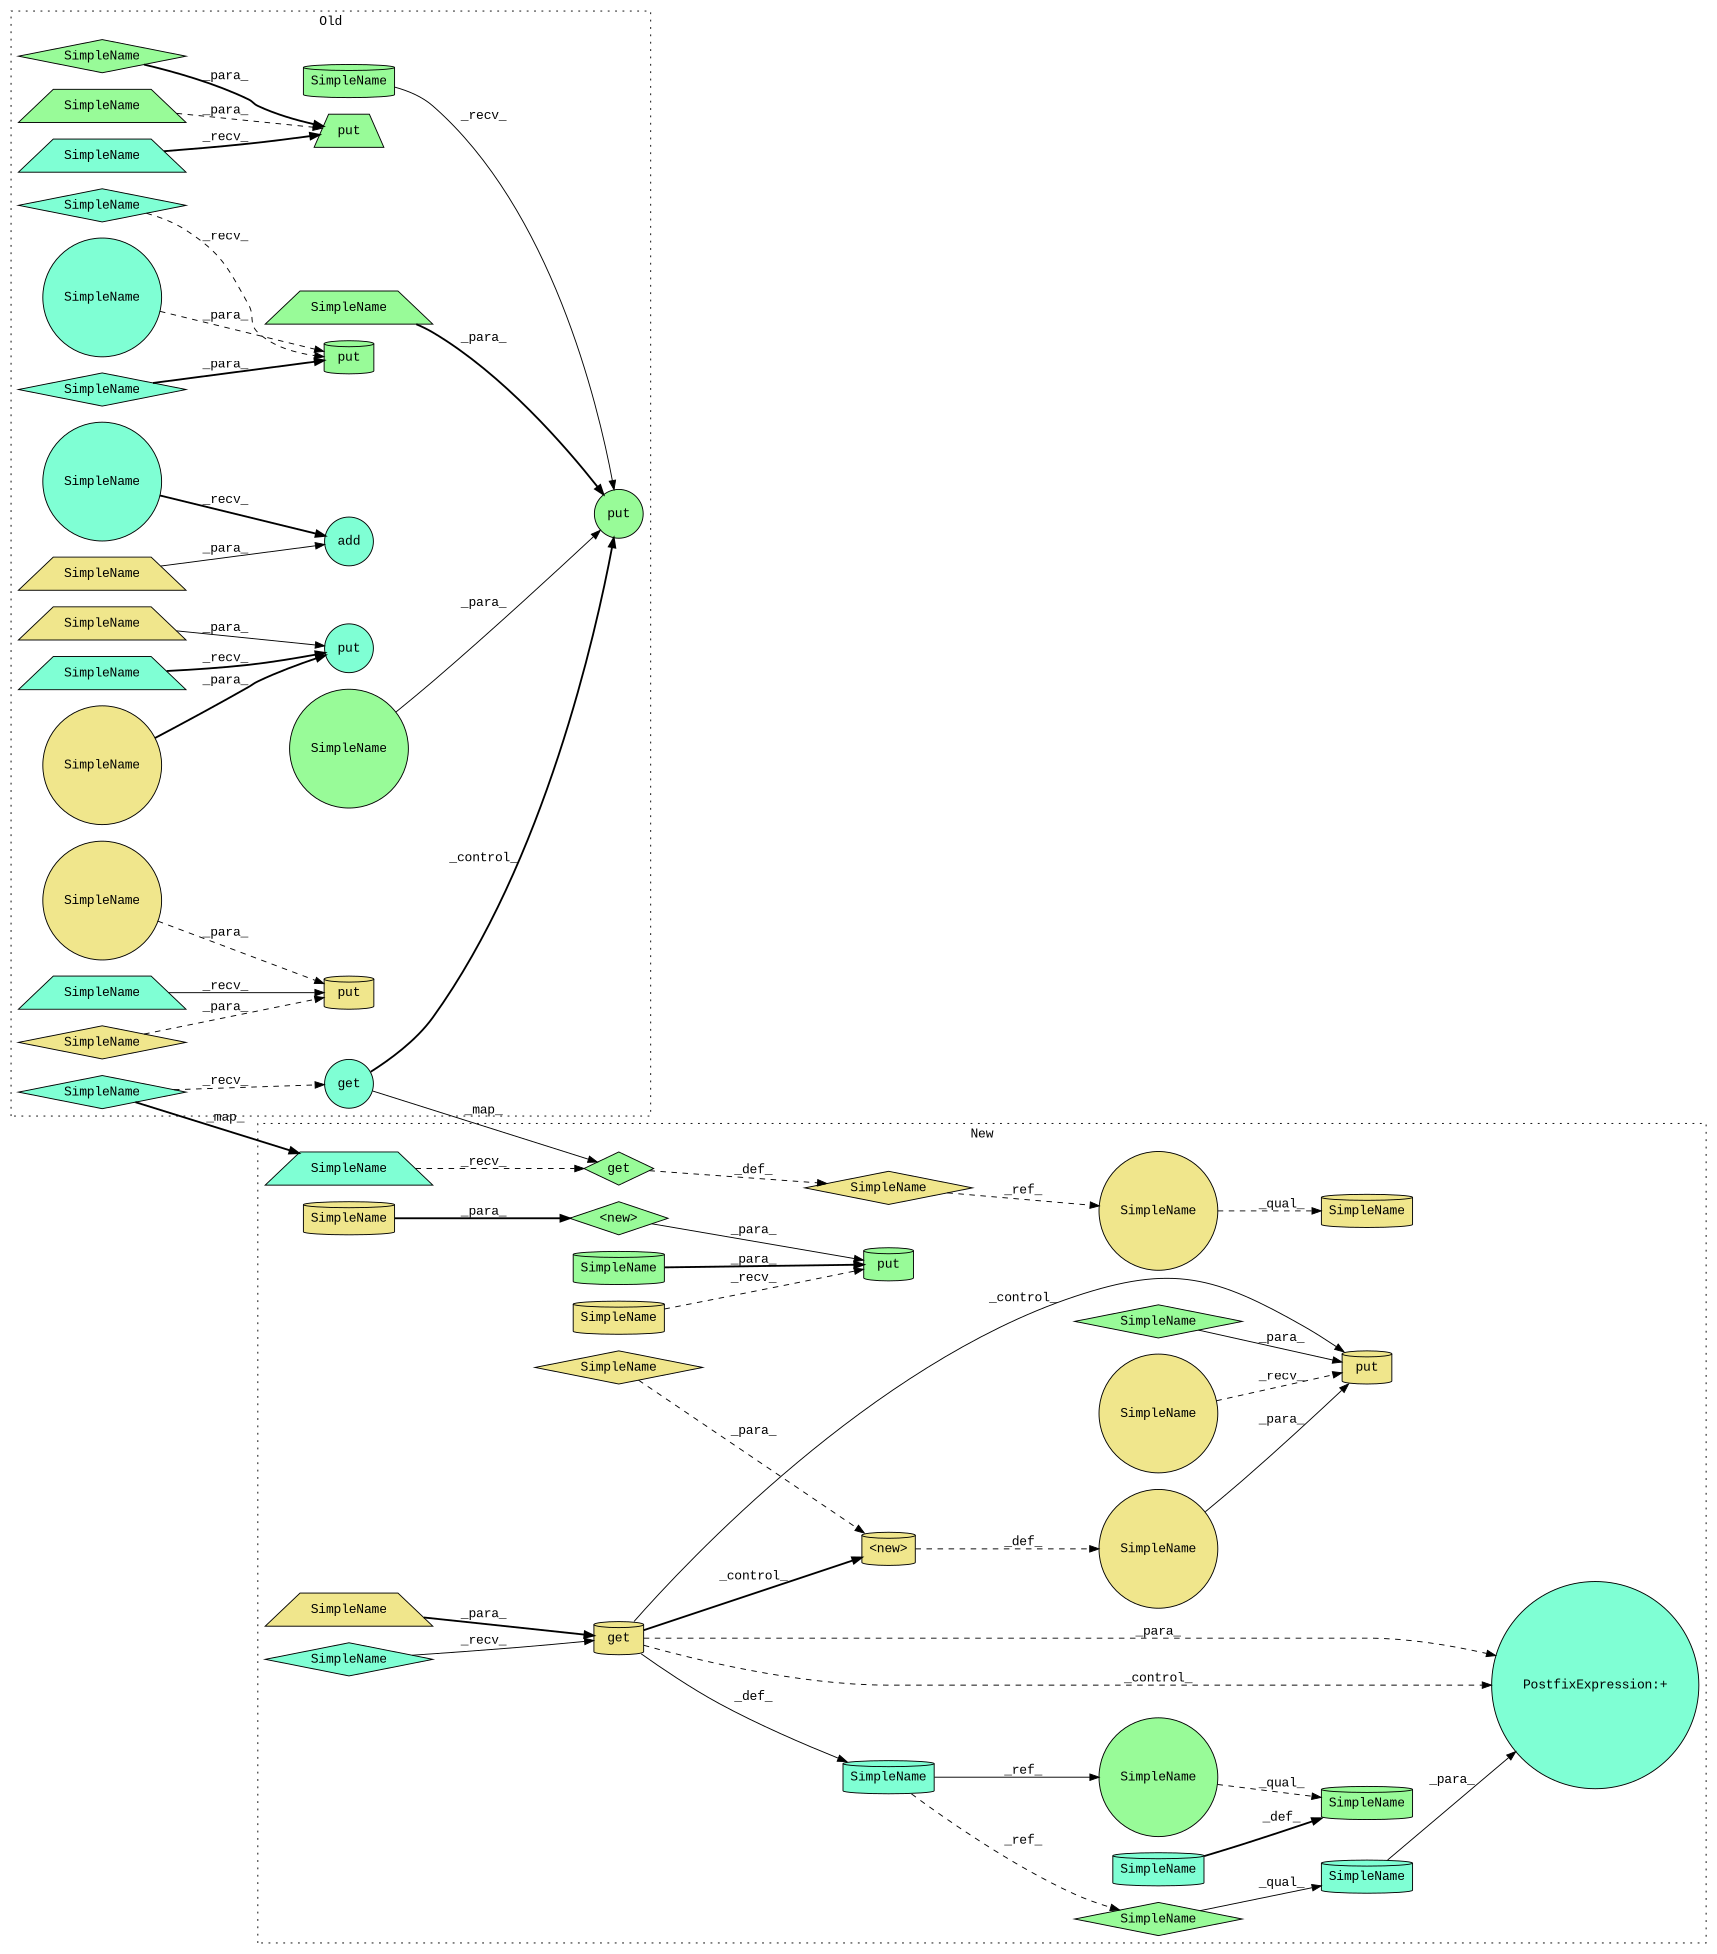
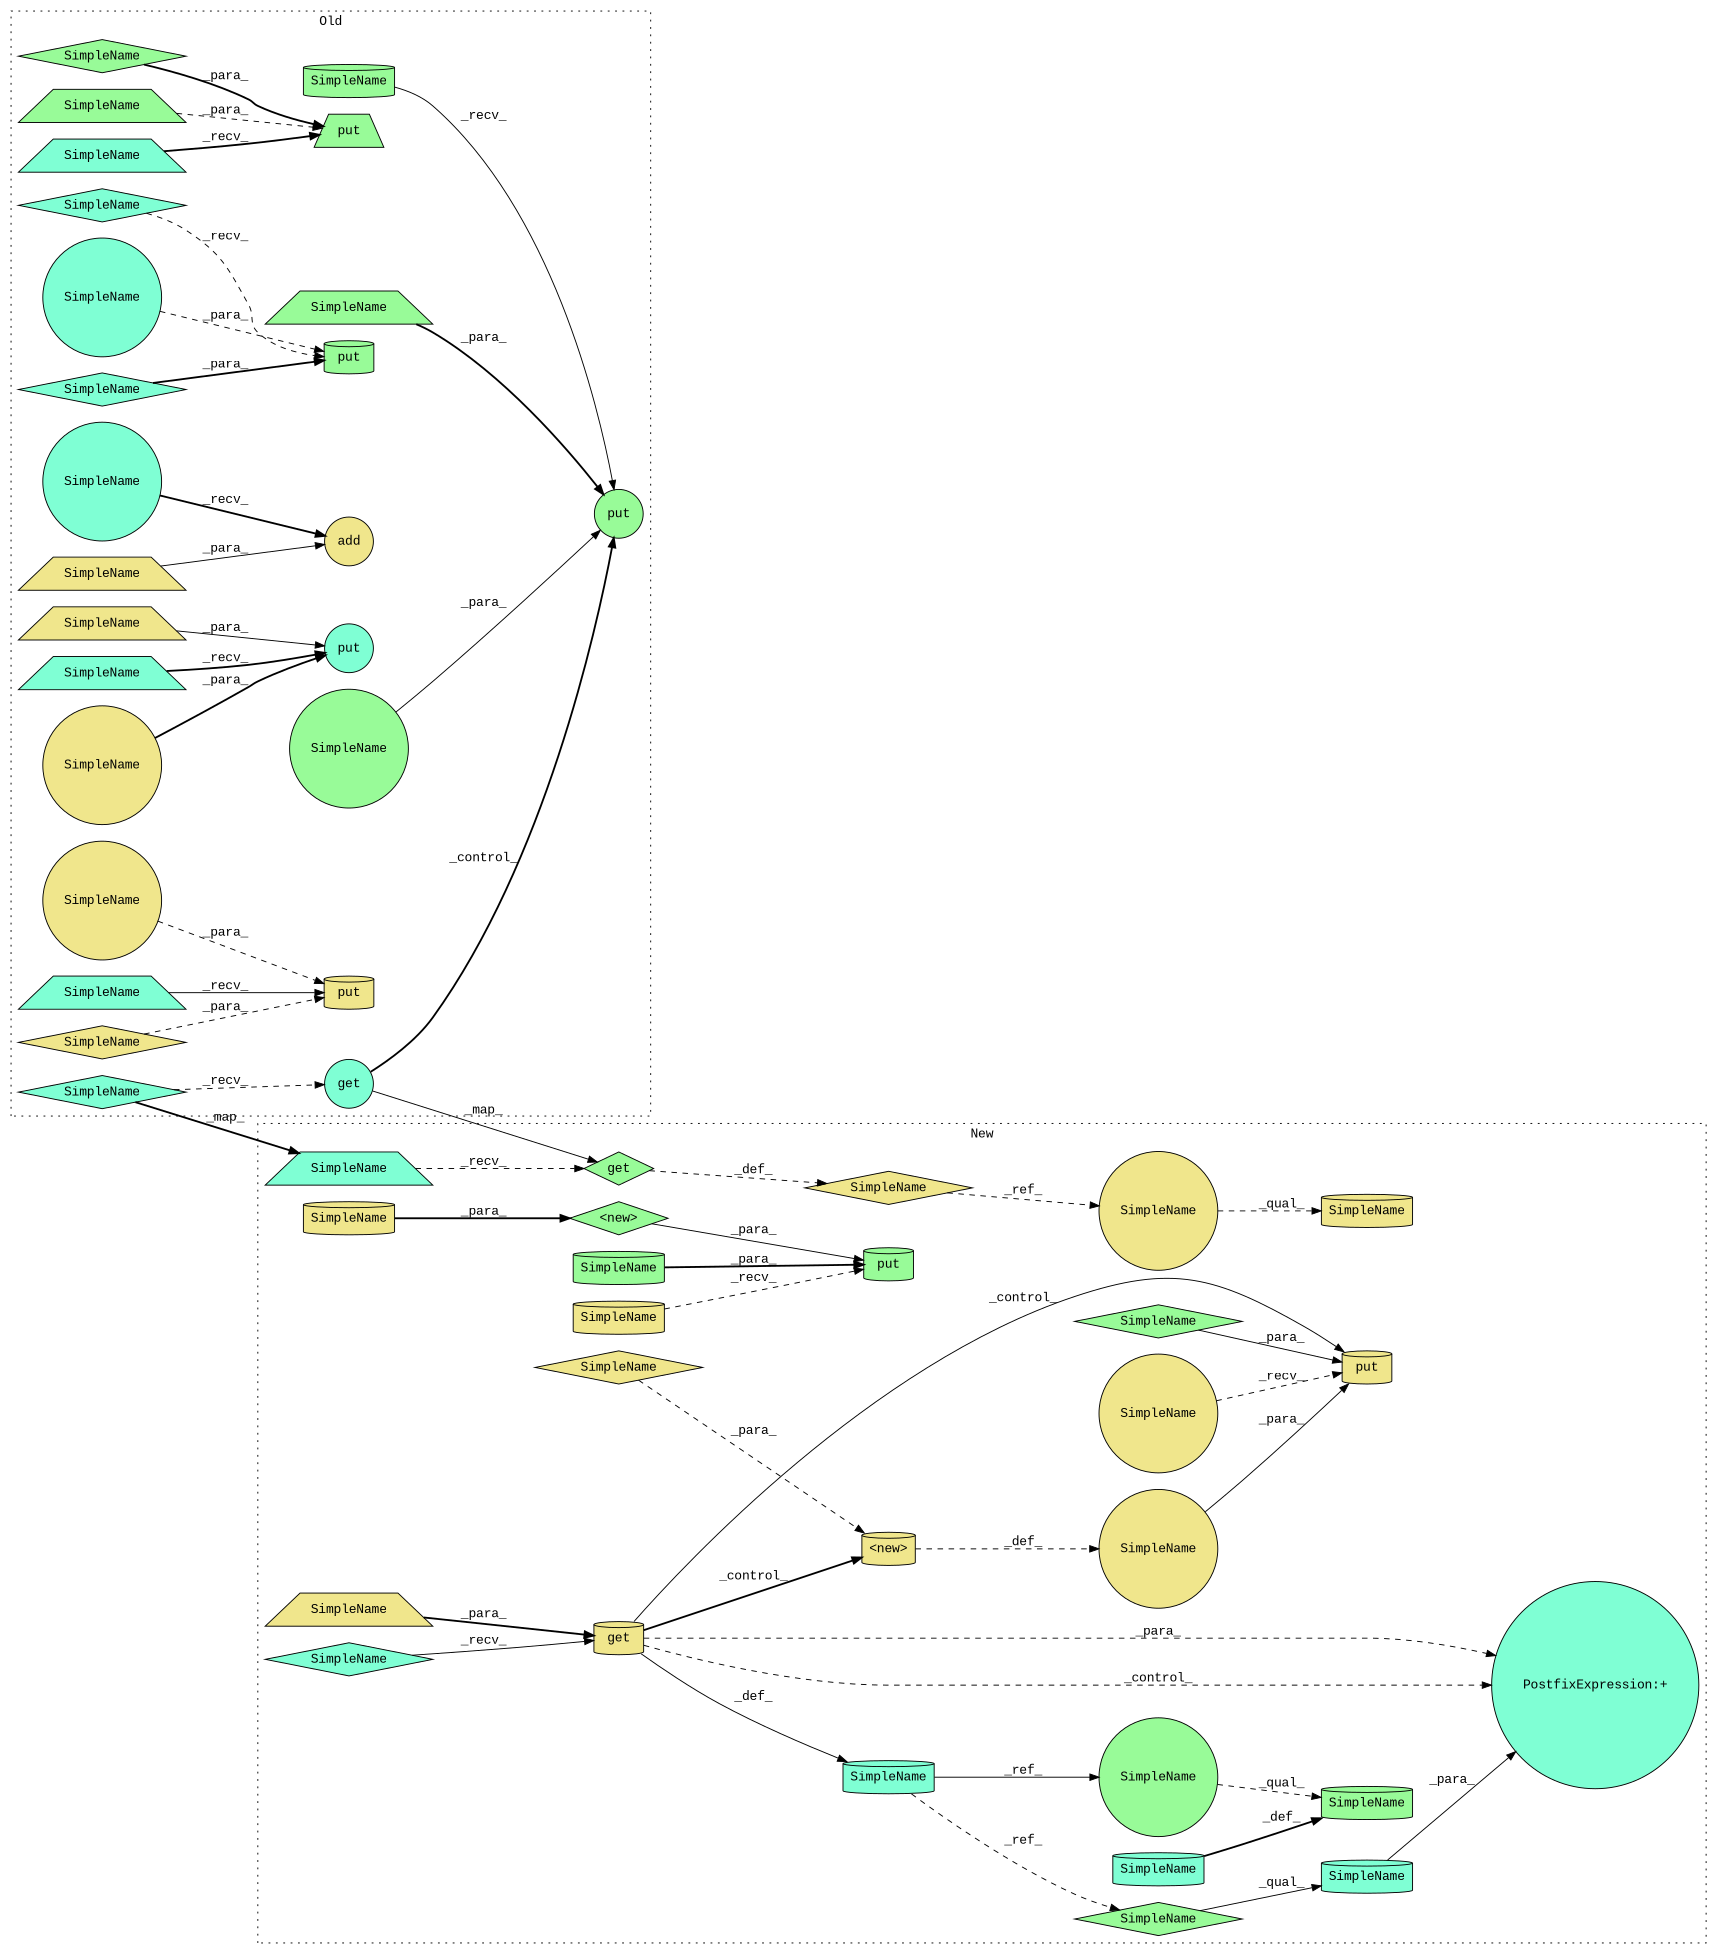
(349, 541) -> (349, 541)
